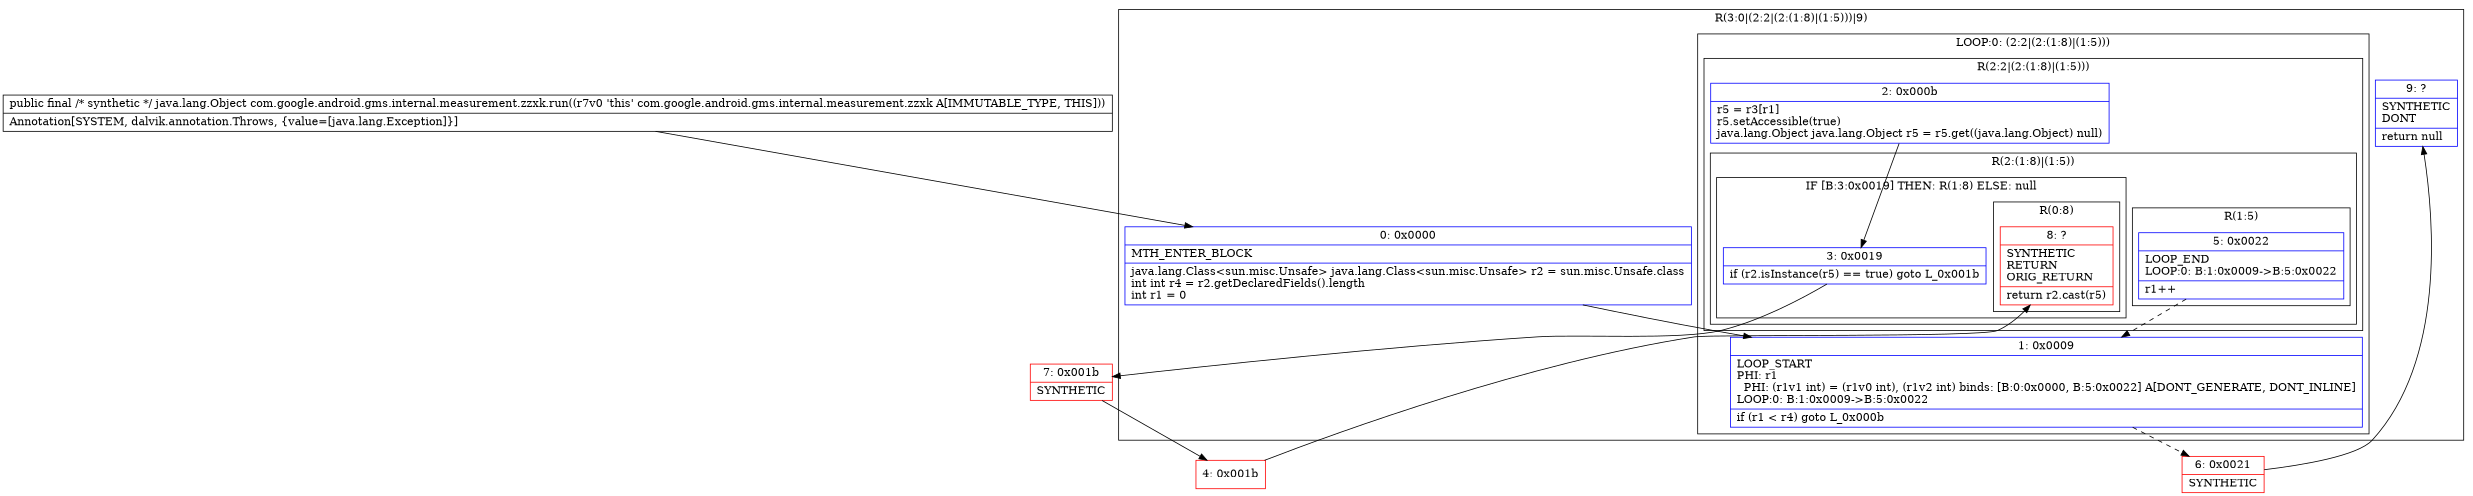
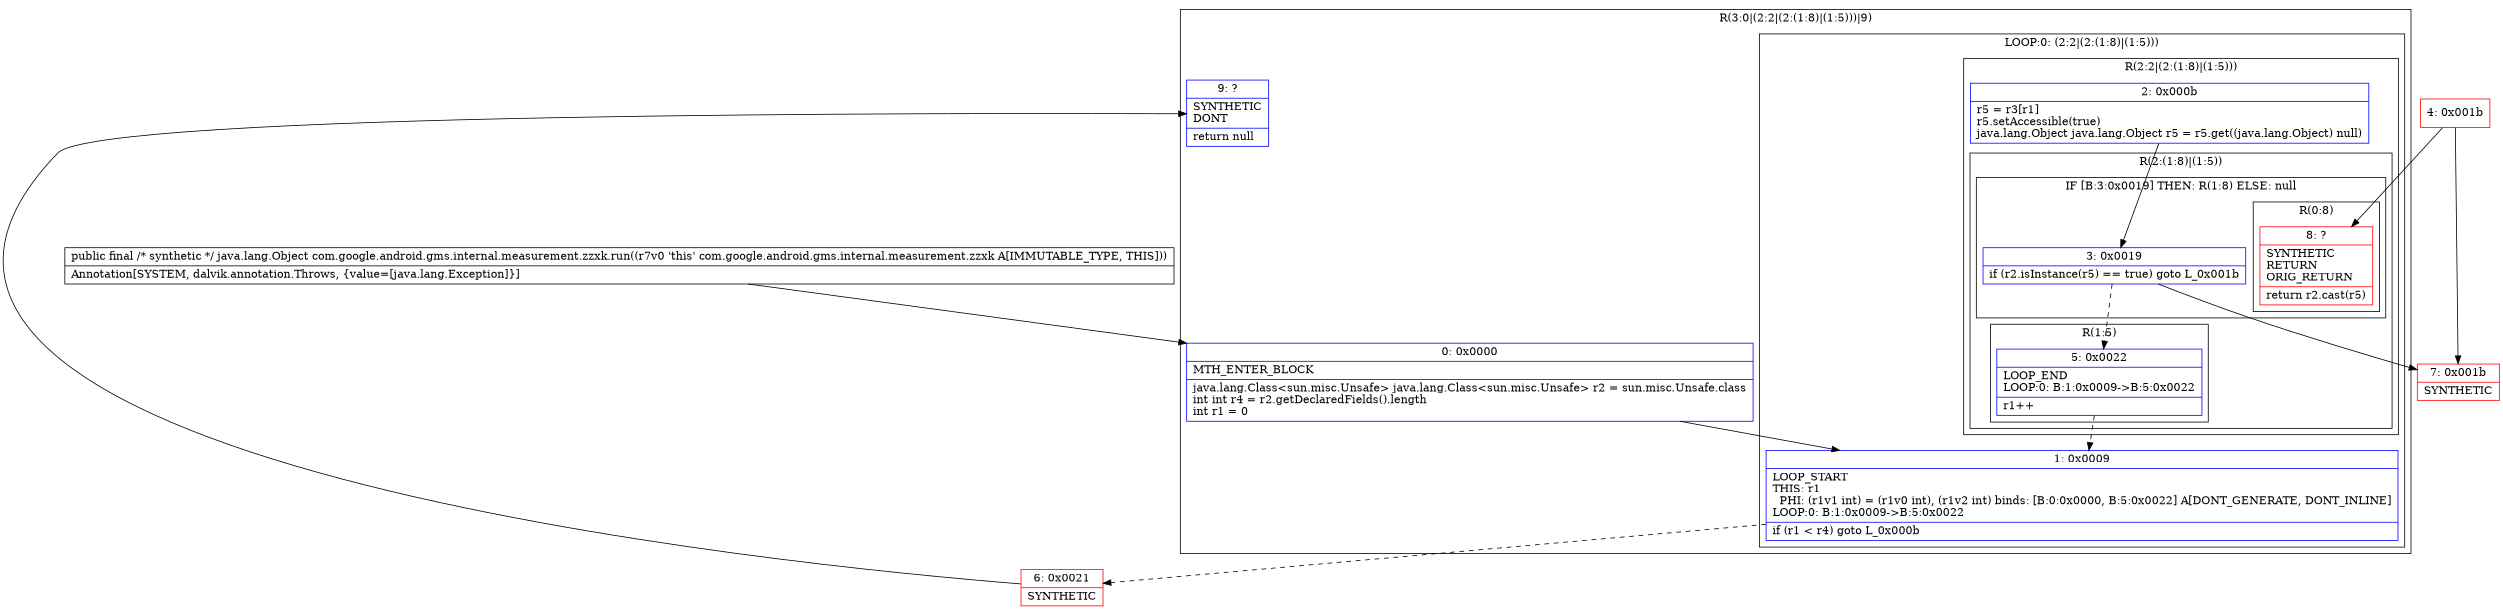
none -> (2108, 313)
(1759, 376) -> (1798, 489)
(1151, 428) -> (2457, 242)
